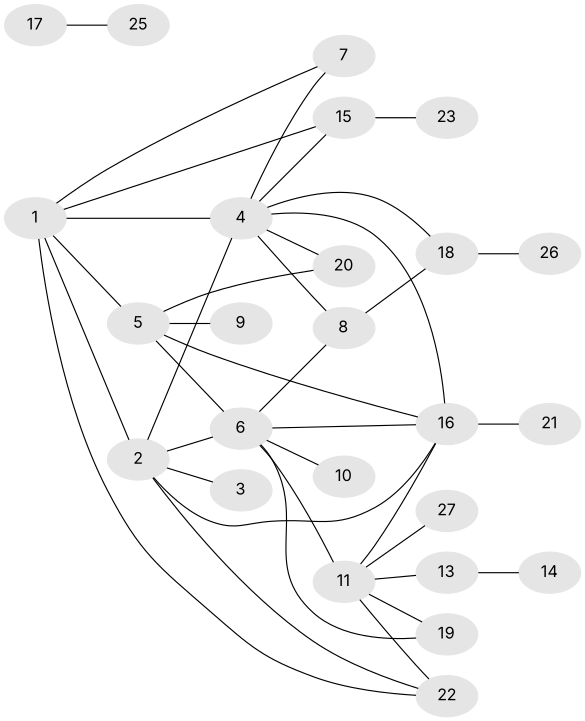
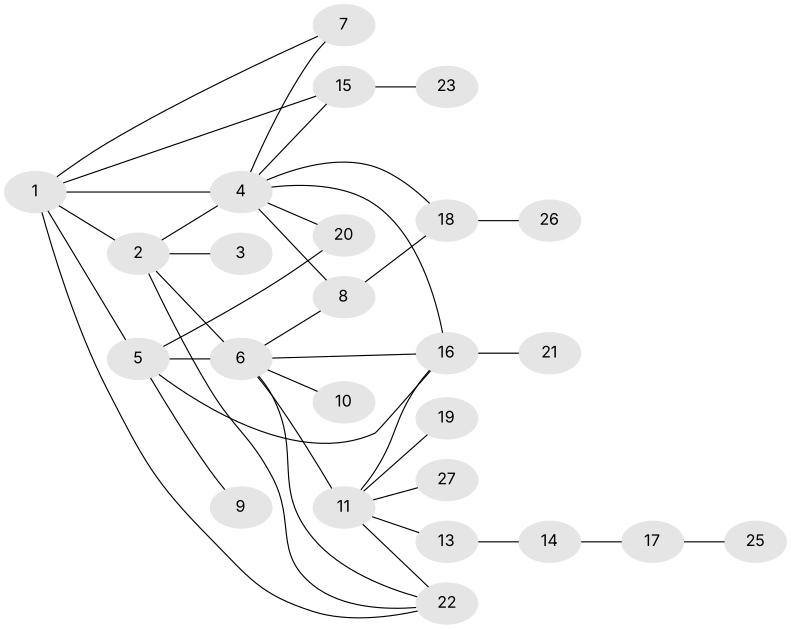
(302, 521) -> none
none -> (601, 542)
(292, 583) -> (299, 516)
